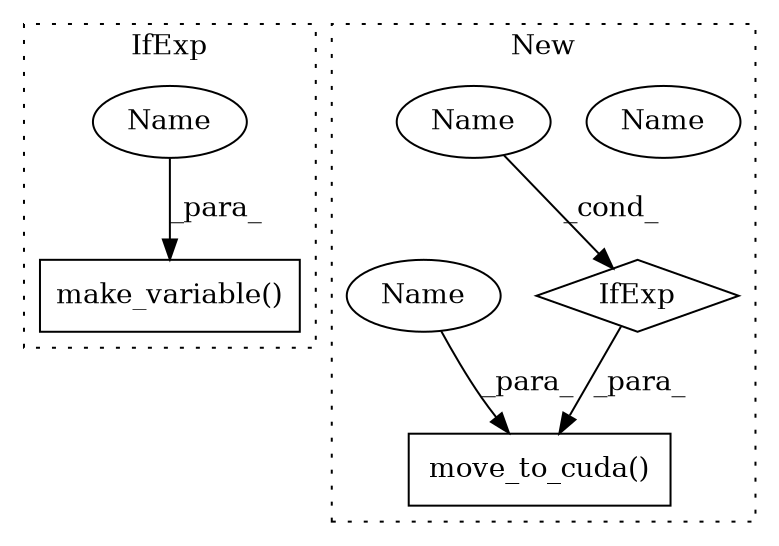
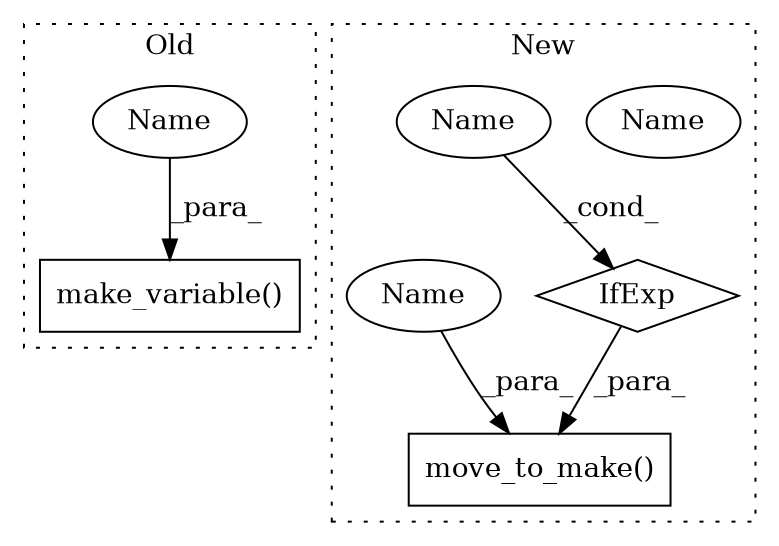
(170, 47) -> (170, 47)
(540, 470) -> (540, 470)
